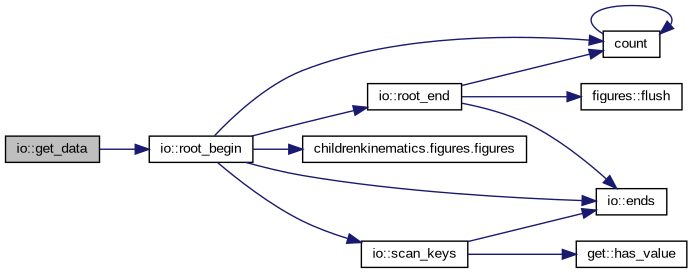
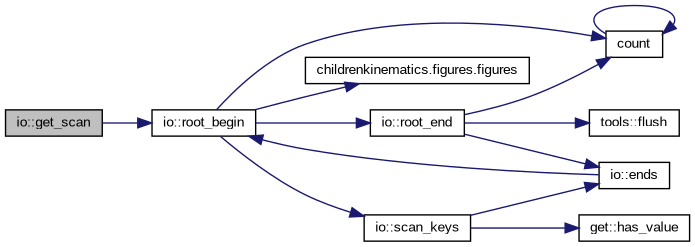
(632, 97) -> (634, 123)
(53, 149) -> (54, 123)
(413, 190) -> (430, 165)
